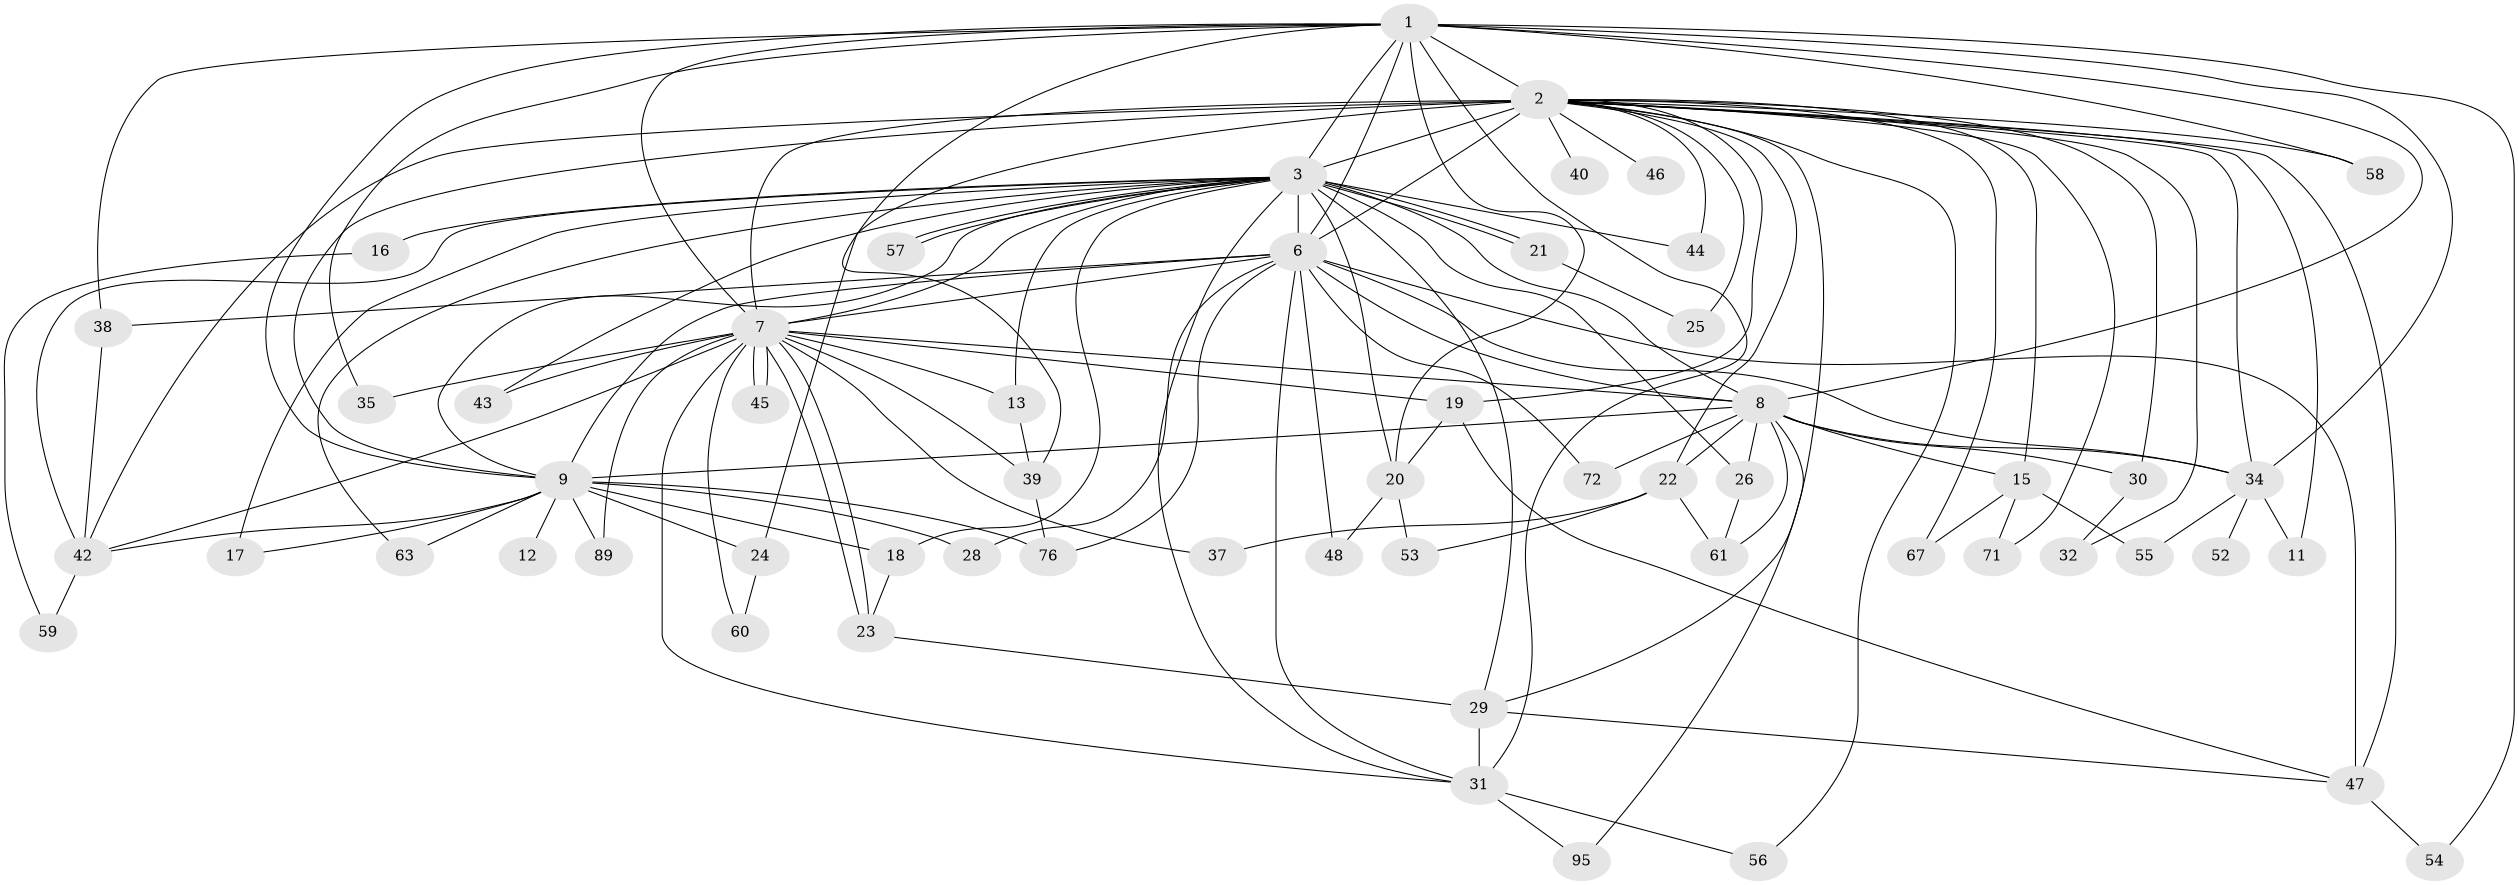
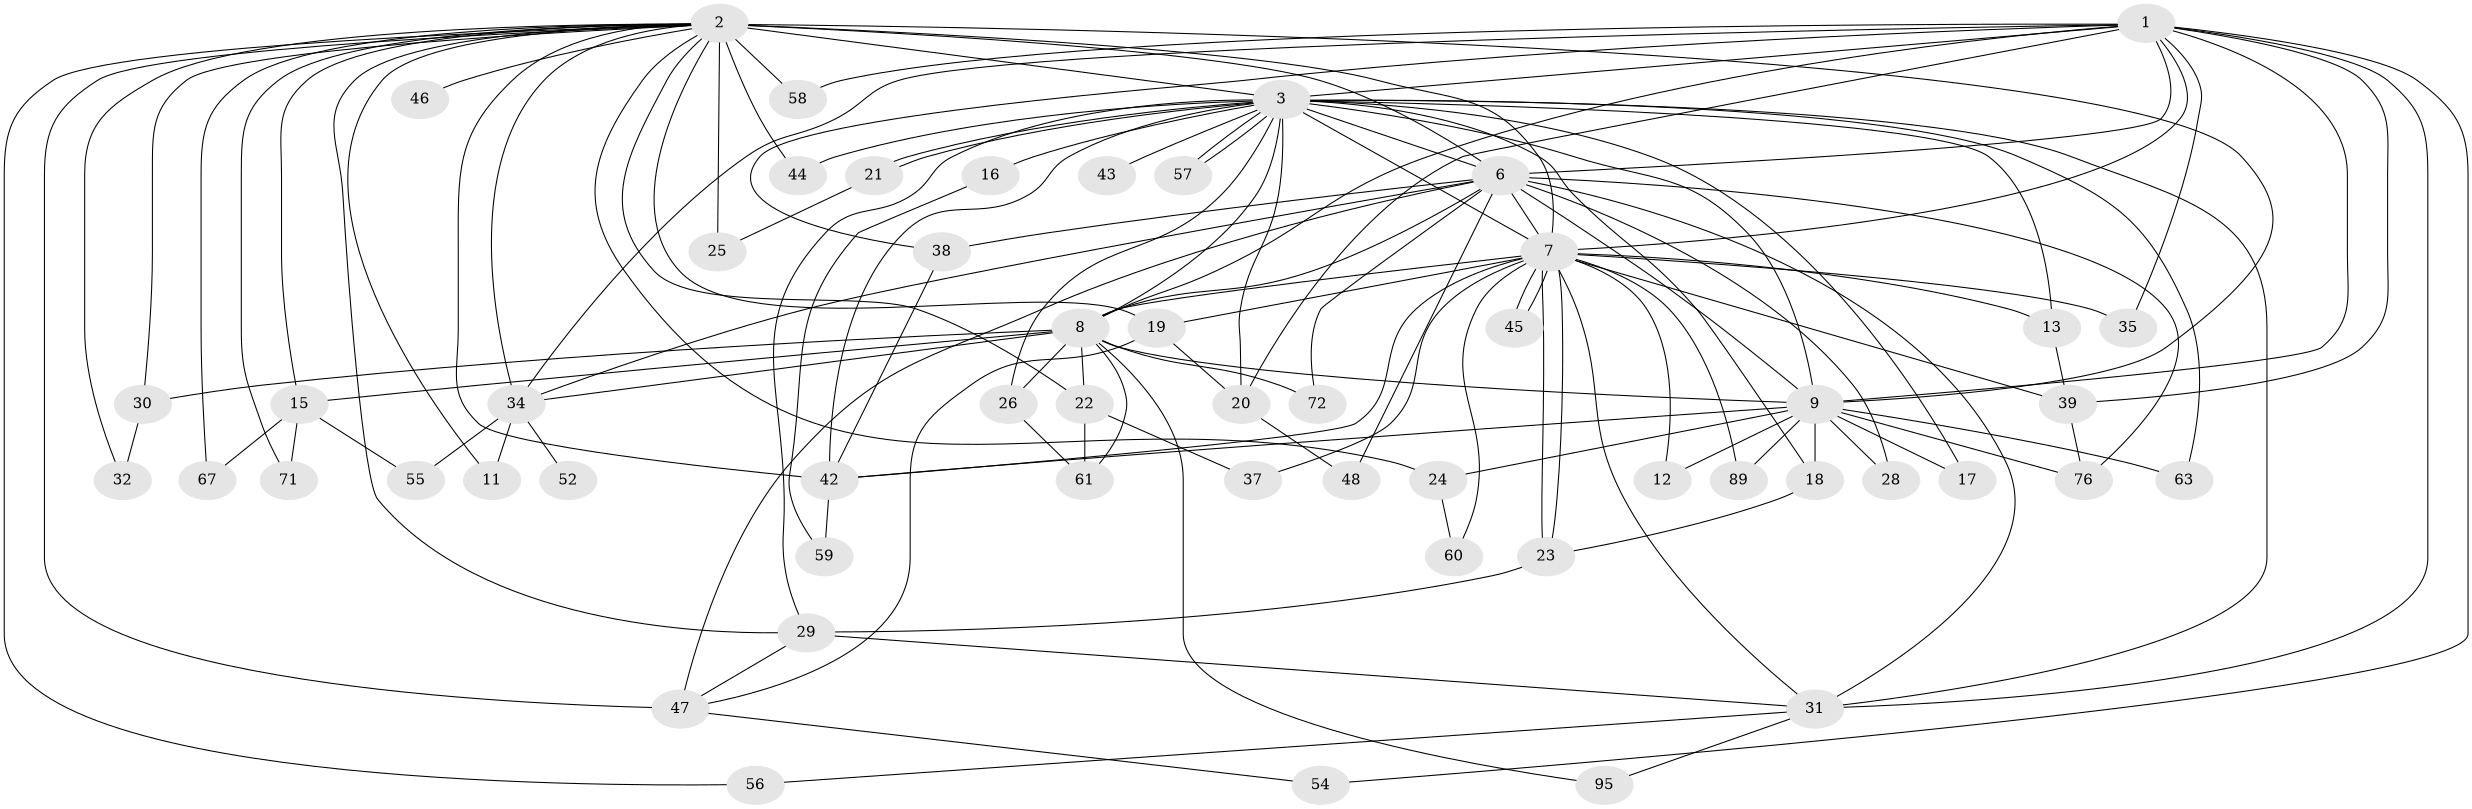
(1474, 61) -> none
(1580, 176) -> none
(619, 359) -> (1661, 340)
(1410, 557) -> none
